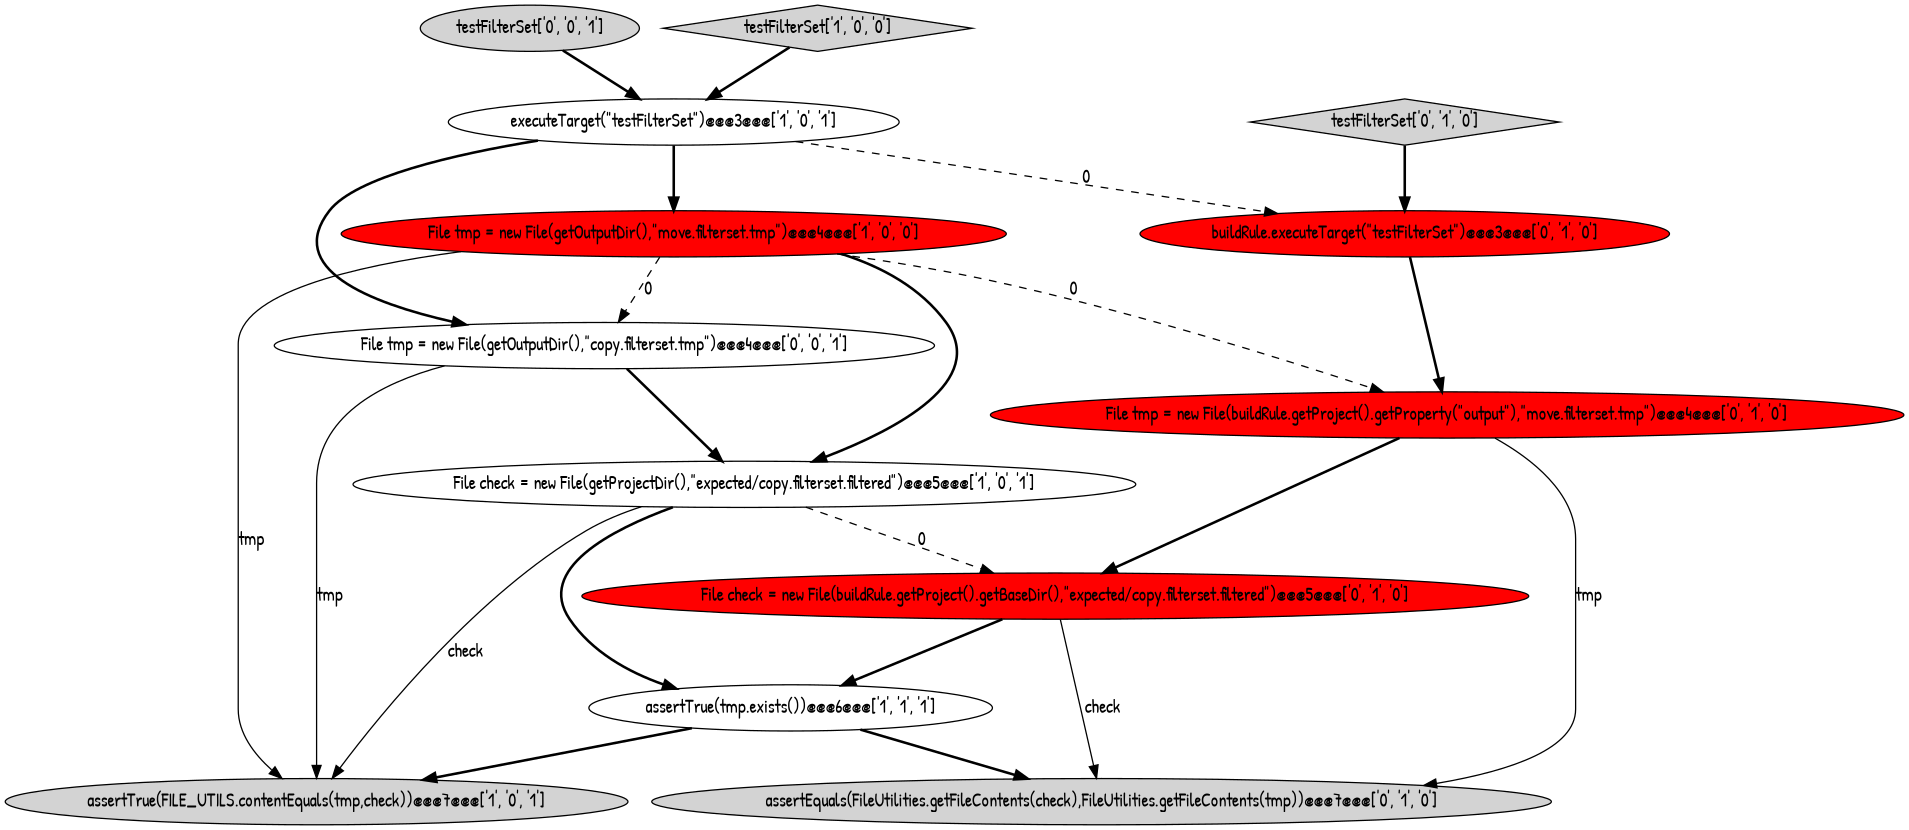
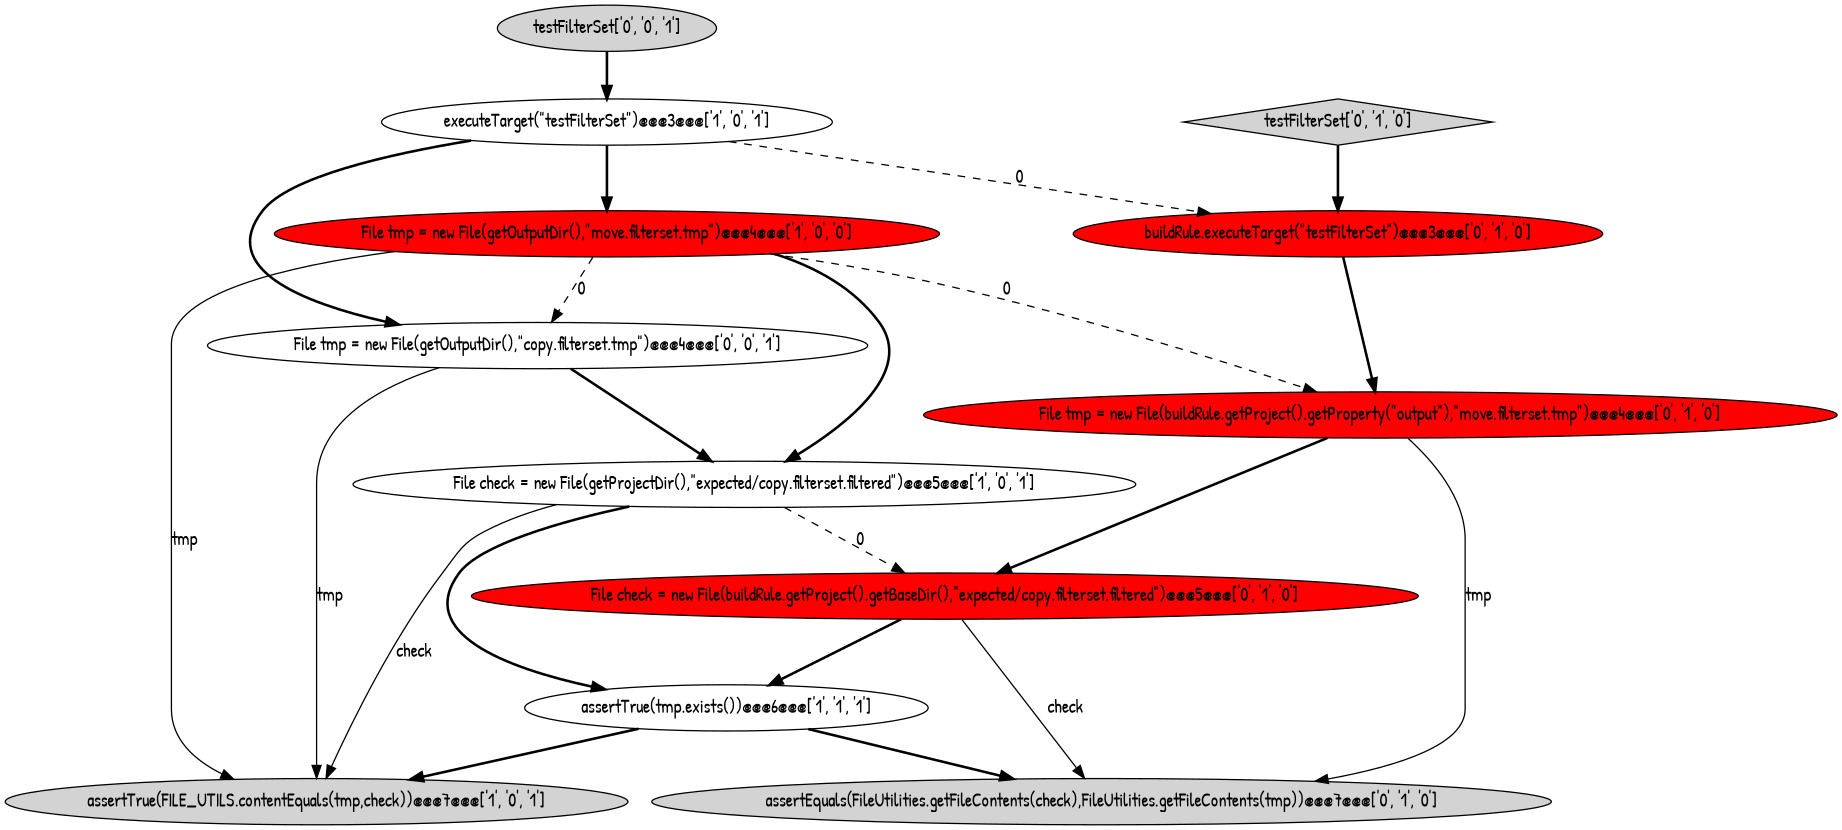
(818, 28) -> none
